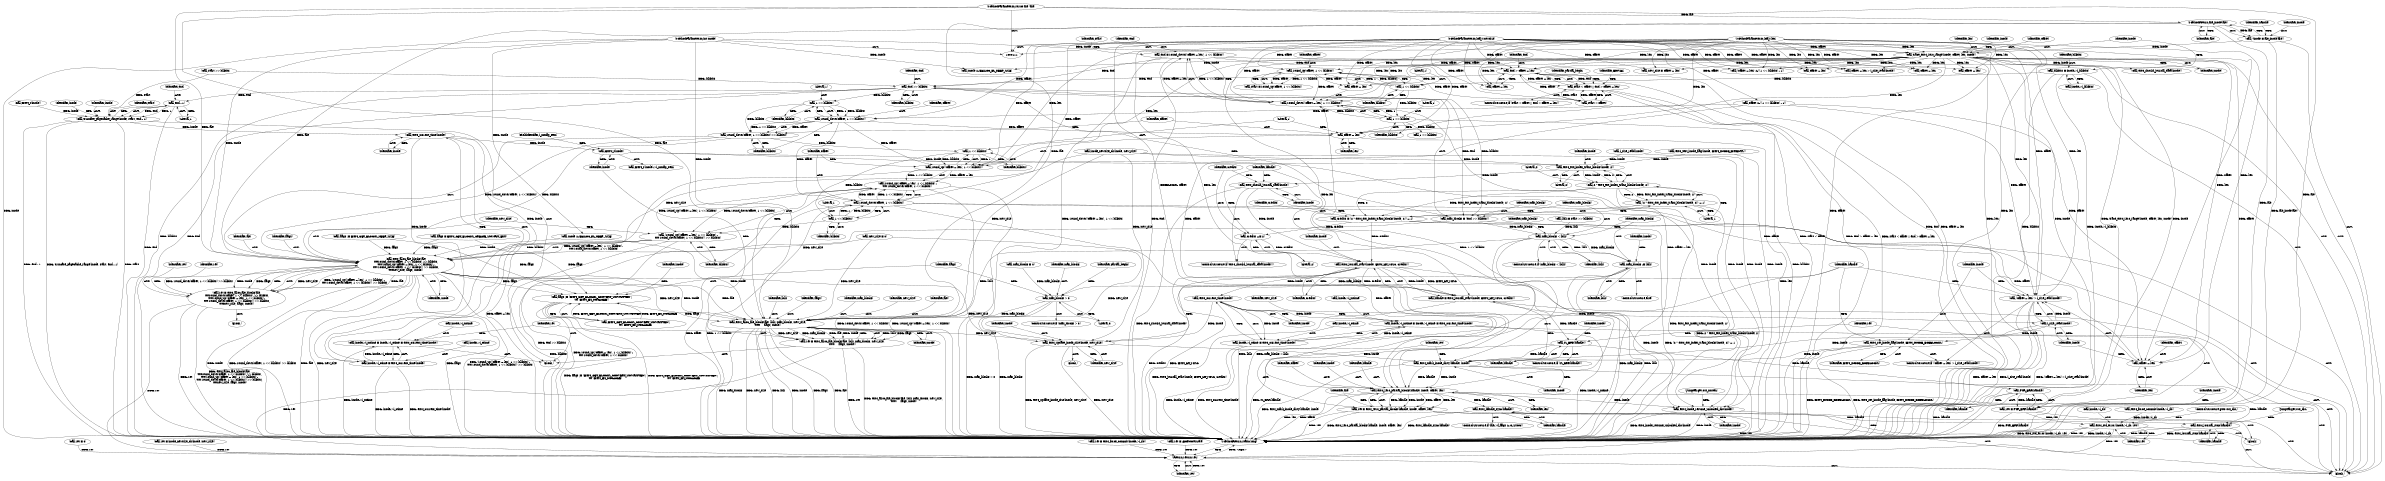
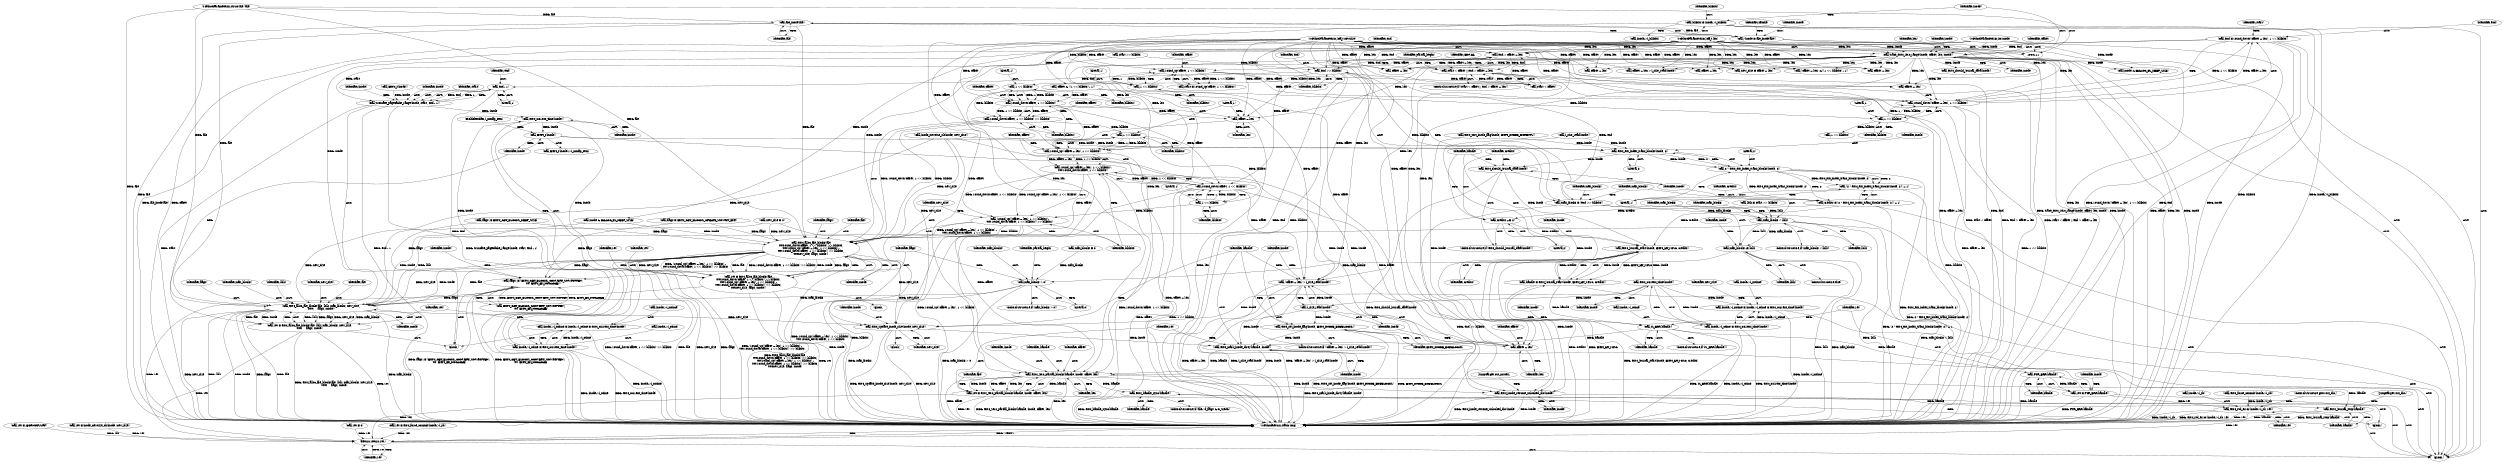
(2208, 23) -> (792, 23)
(1722, 62) -> (1577, 47)
(1173, 185) -> (976, 179)
